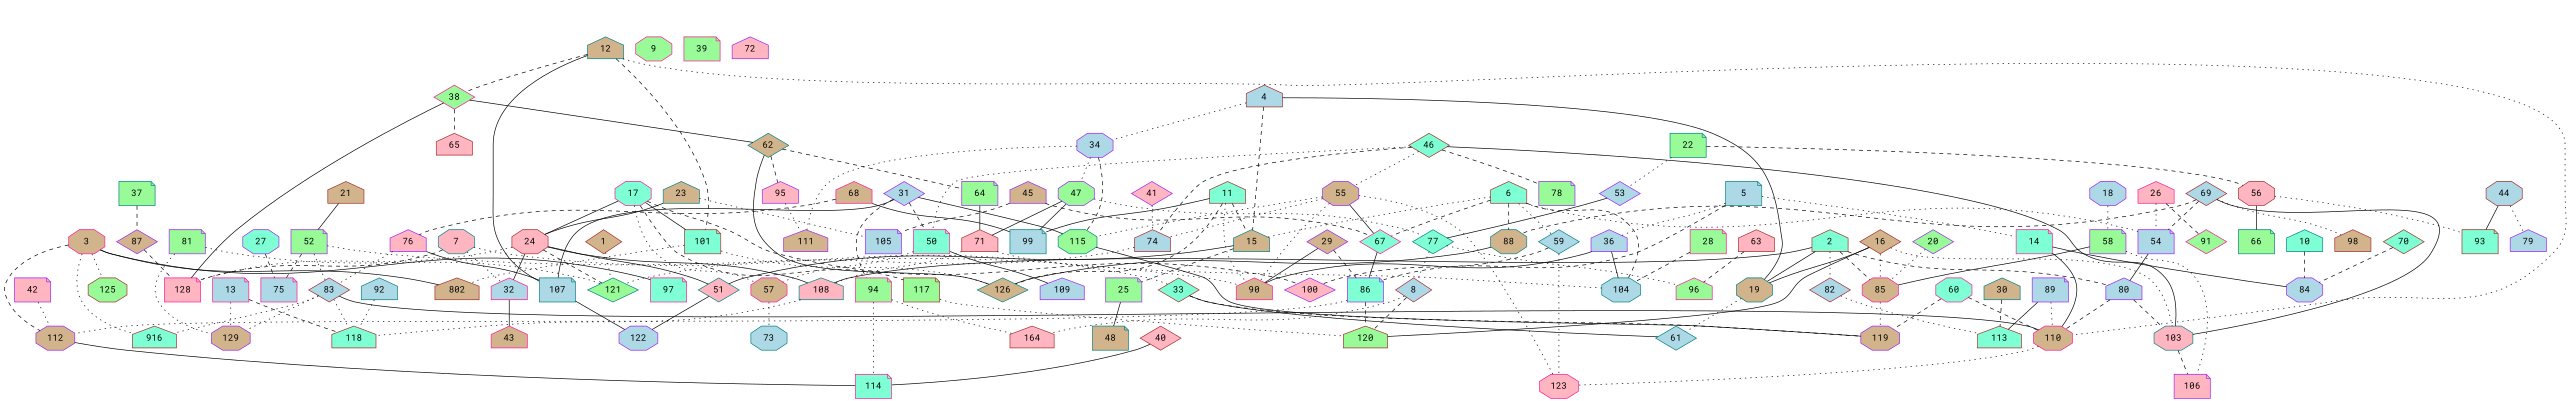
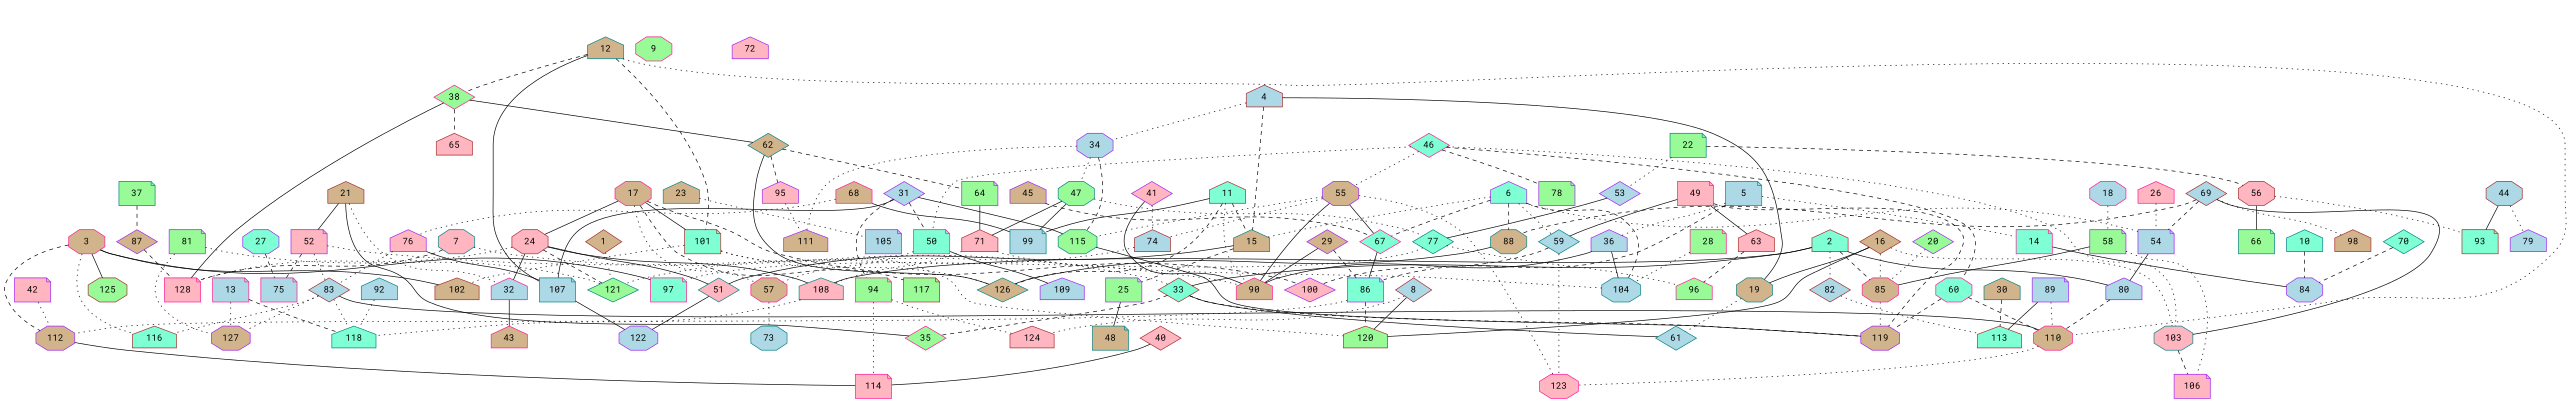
(702, 49) -> none
(1429, 145) -> (1429, 145)
(1273, 163) -> (1738, 176)
(1842, 178) -> (1842, 178)
(633, 194) -> (633, 194)
(1076, 194) -> (1076, 194)
(1509, 194) -> (1509, 194)
none -> (1696, 194)
(2108, 194) -> (2108, 194)
(616, 211) -> (616, 211)
(964, 216) -> none
(586, 222) -> none
(1292, 240) -> (1292, 240)
(309, 242) -> (309, 242)
(2206, 242) -> none
(2404, 242) -> (2404, 242)
none -> (1125, 245)
(97, 266) -> (97, 266)
(1423, 266) -> (1240, 267)
(1791, 266) -> (1611, 267)
(1663, 267) -> (1657, 270)
(1997, 270) -> (1997, 270)
(489, 271) -> (414, 268)
(2077, 287) -> none
(457, 290) -> (457, 290)
(1397, 307) -> (1397, 307)
(2148, 314) -> none
(1171, 324) -> (1025, 310)
(154, 338) -> (154, 338)
(231, 338) -> (231, 338)
(354, 338) -> (354, 338)
none -> (926, 338)
(1032, 338) -> (1032, 338)
(873, 386) -> (873, 386)
